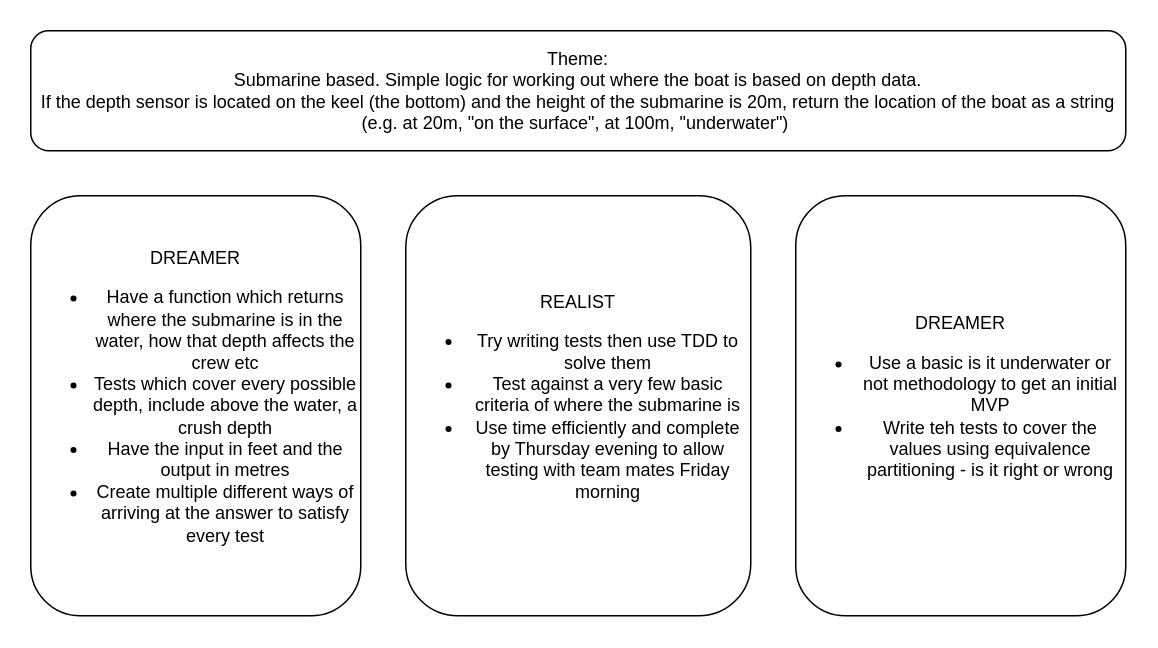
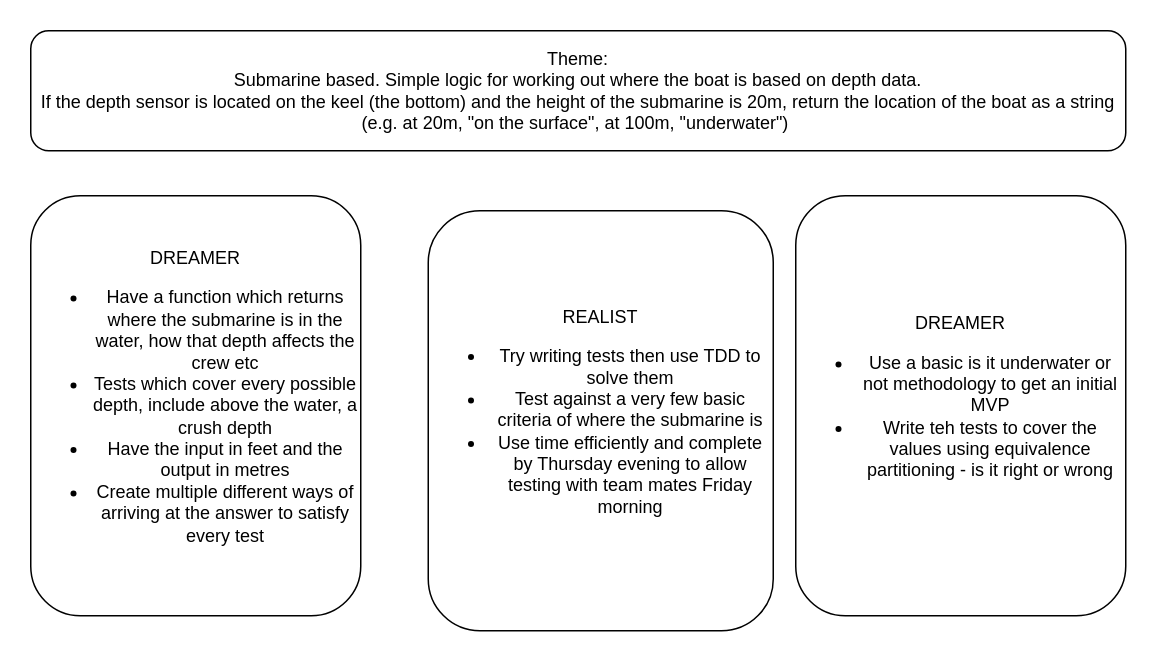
(578, 406) -> (601, 421)
